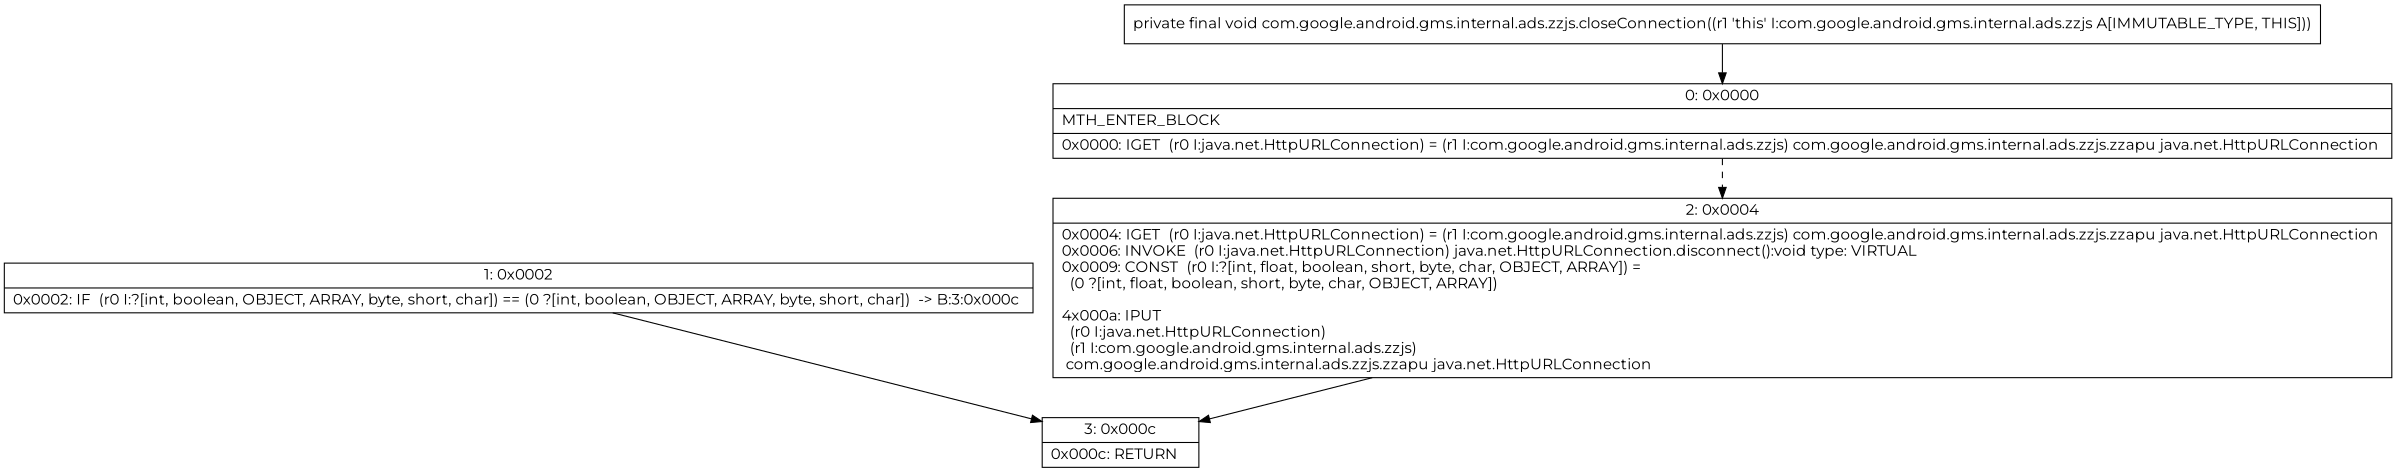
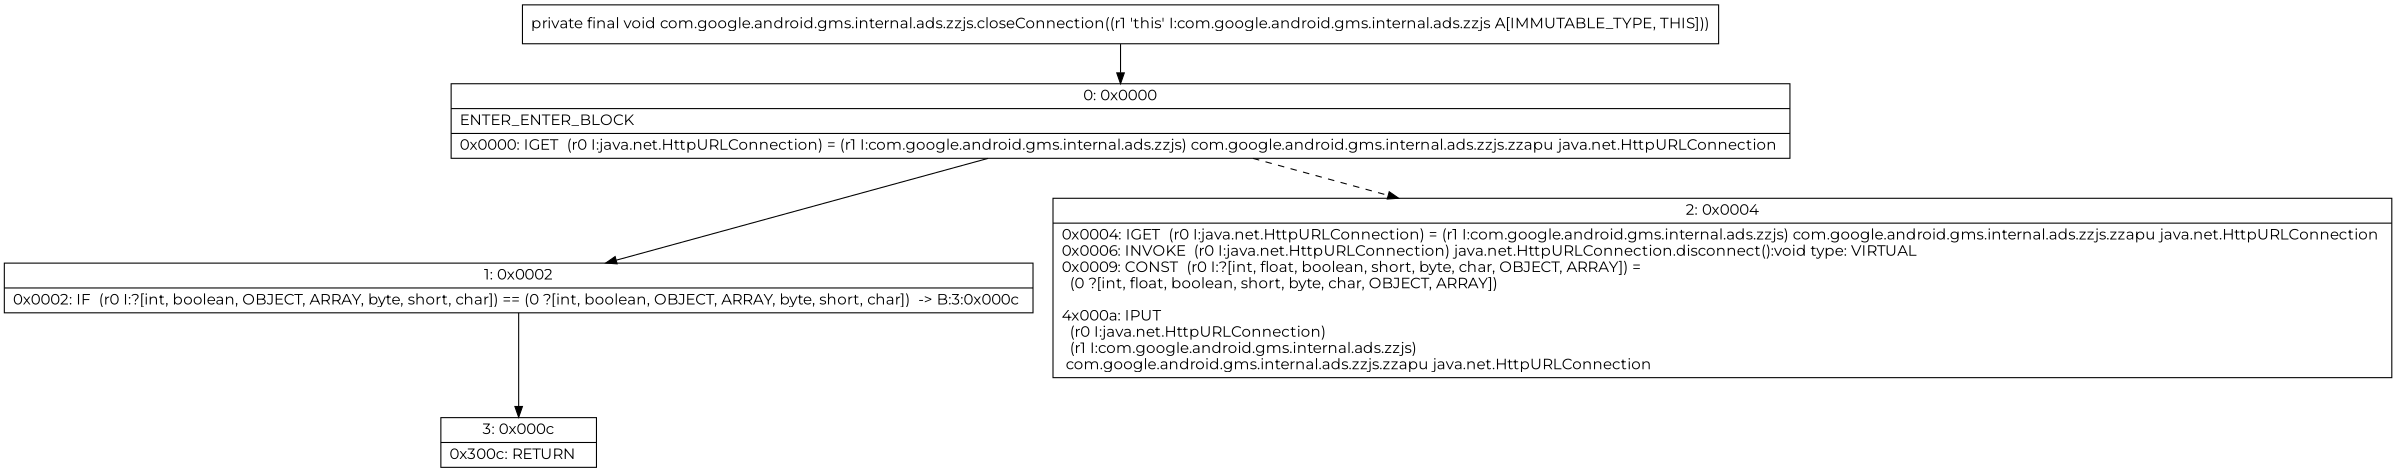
(1141, 120) -> (547, 120)
none -> (802, 209)
(1291, 398) -> none
(1121, 454) -> (519, 454)
